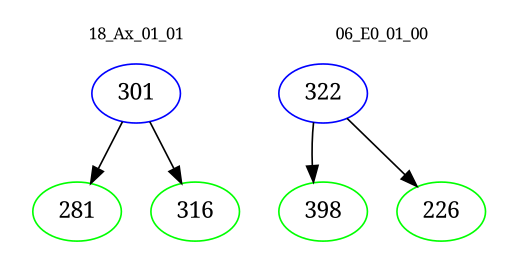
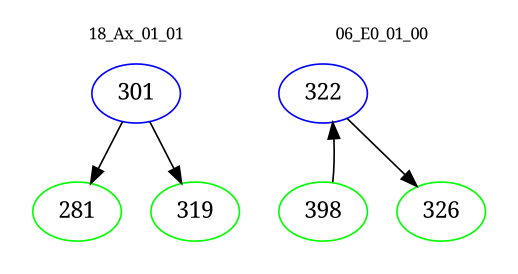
(312, 144) -> (334, 161)
(195, 212) -> (195, 212)
(441, 212) -> (441, 212)
